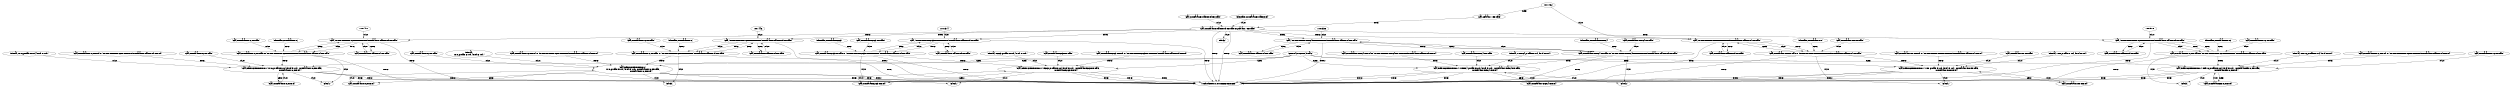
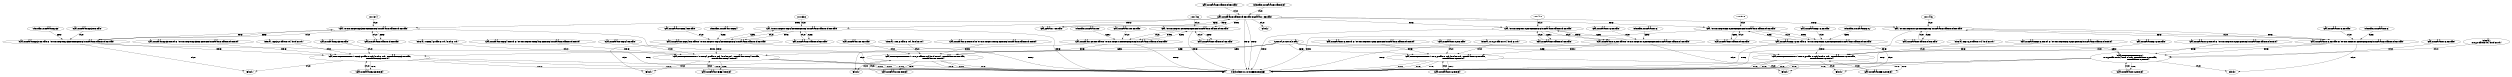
(1521, 10) -> (1122, 25)
